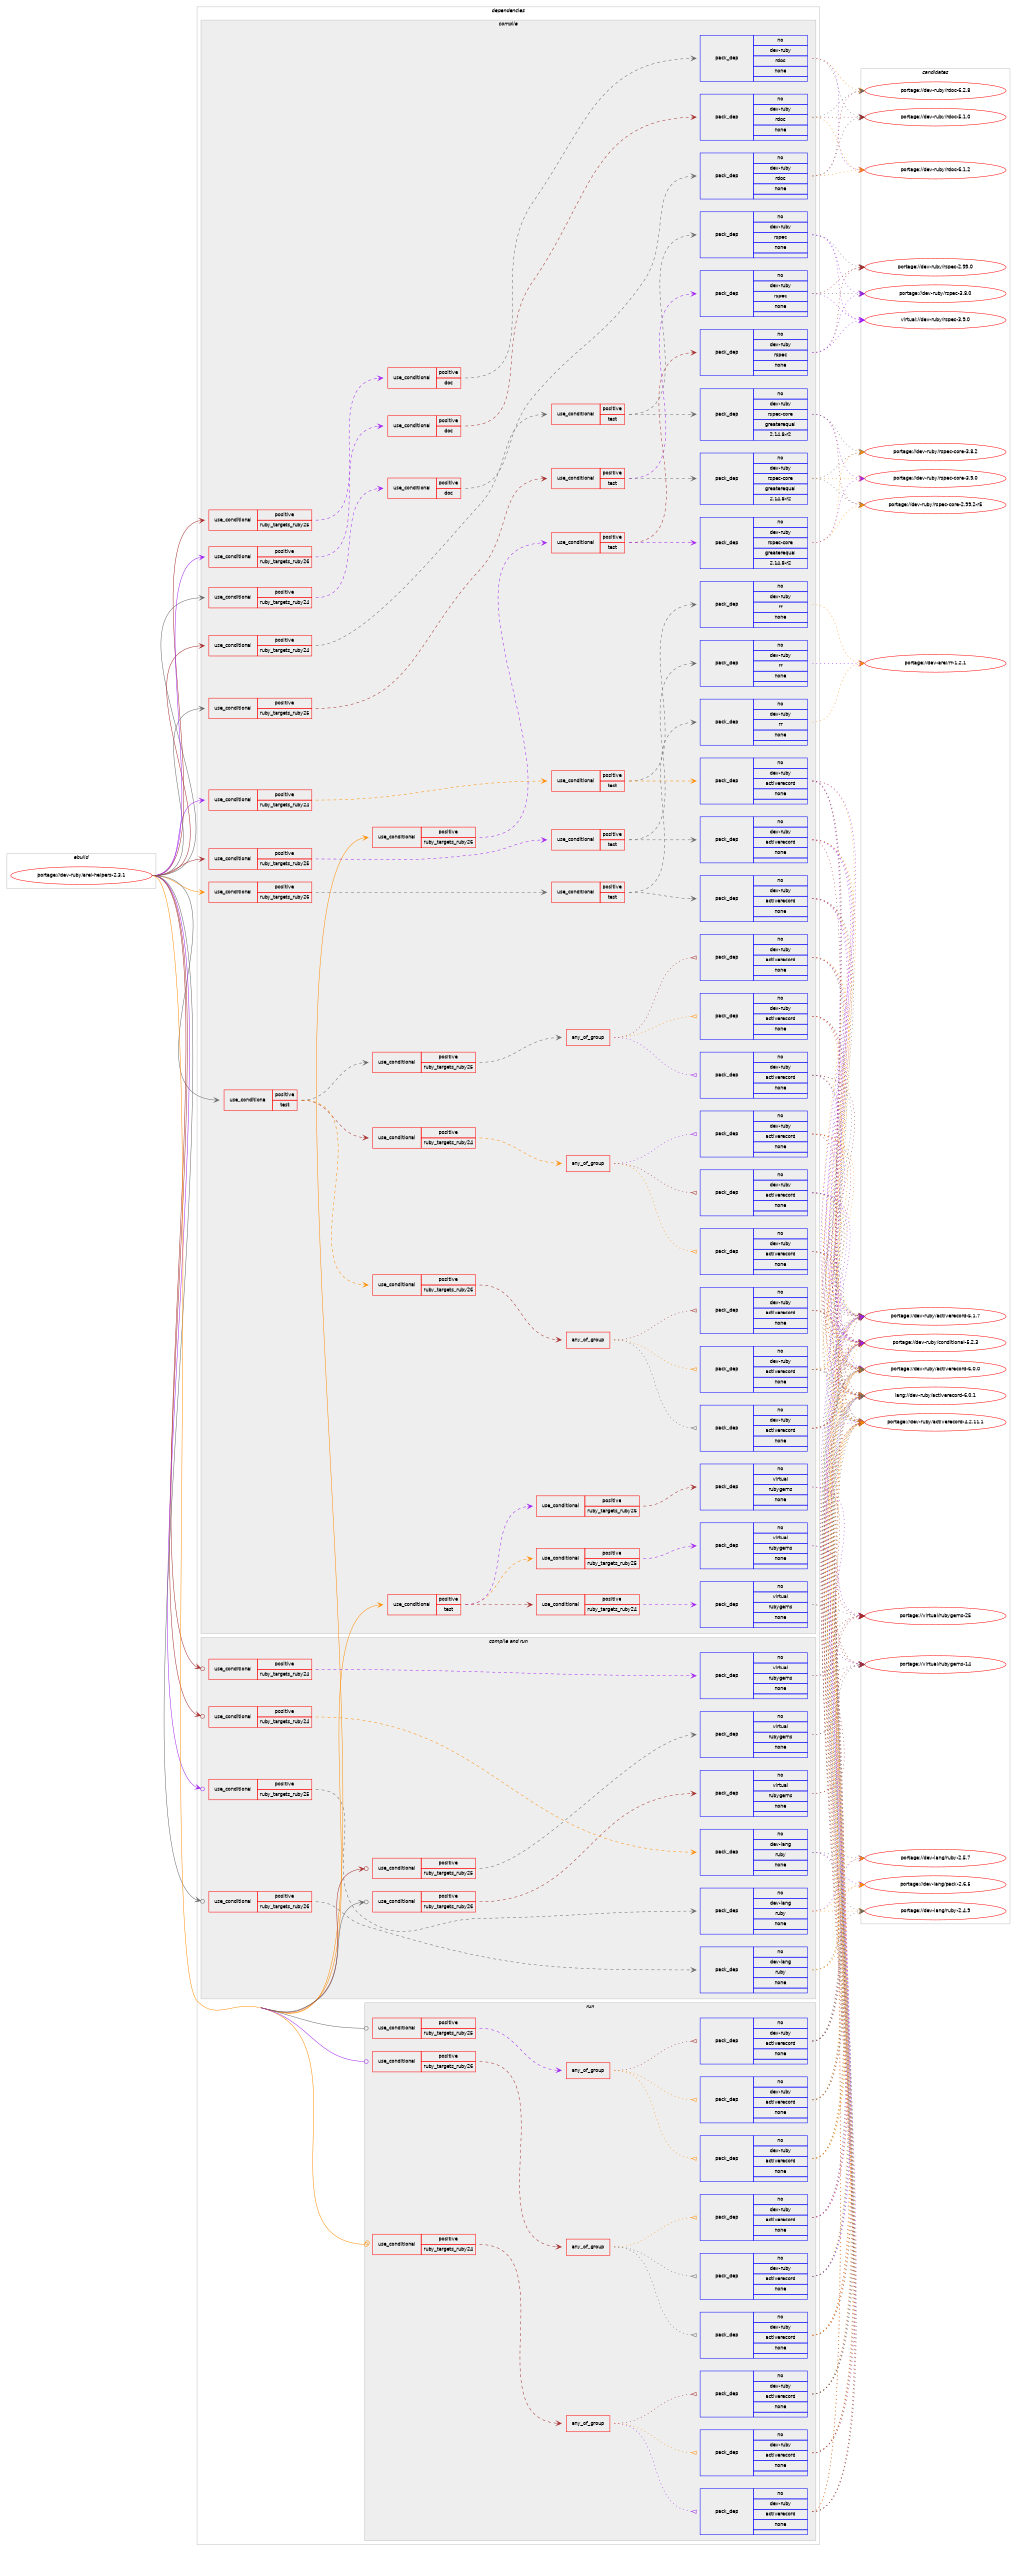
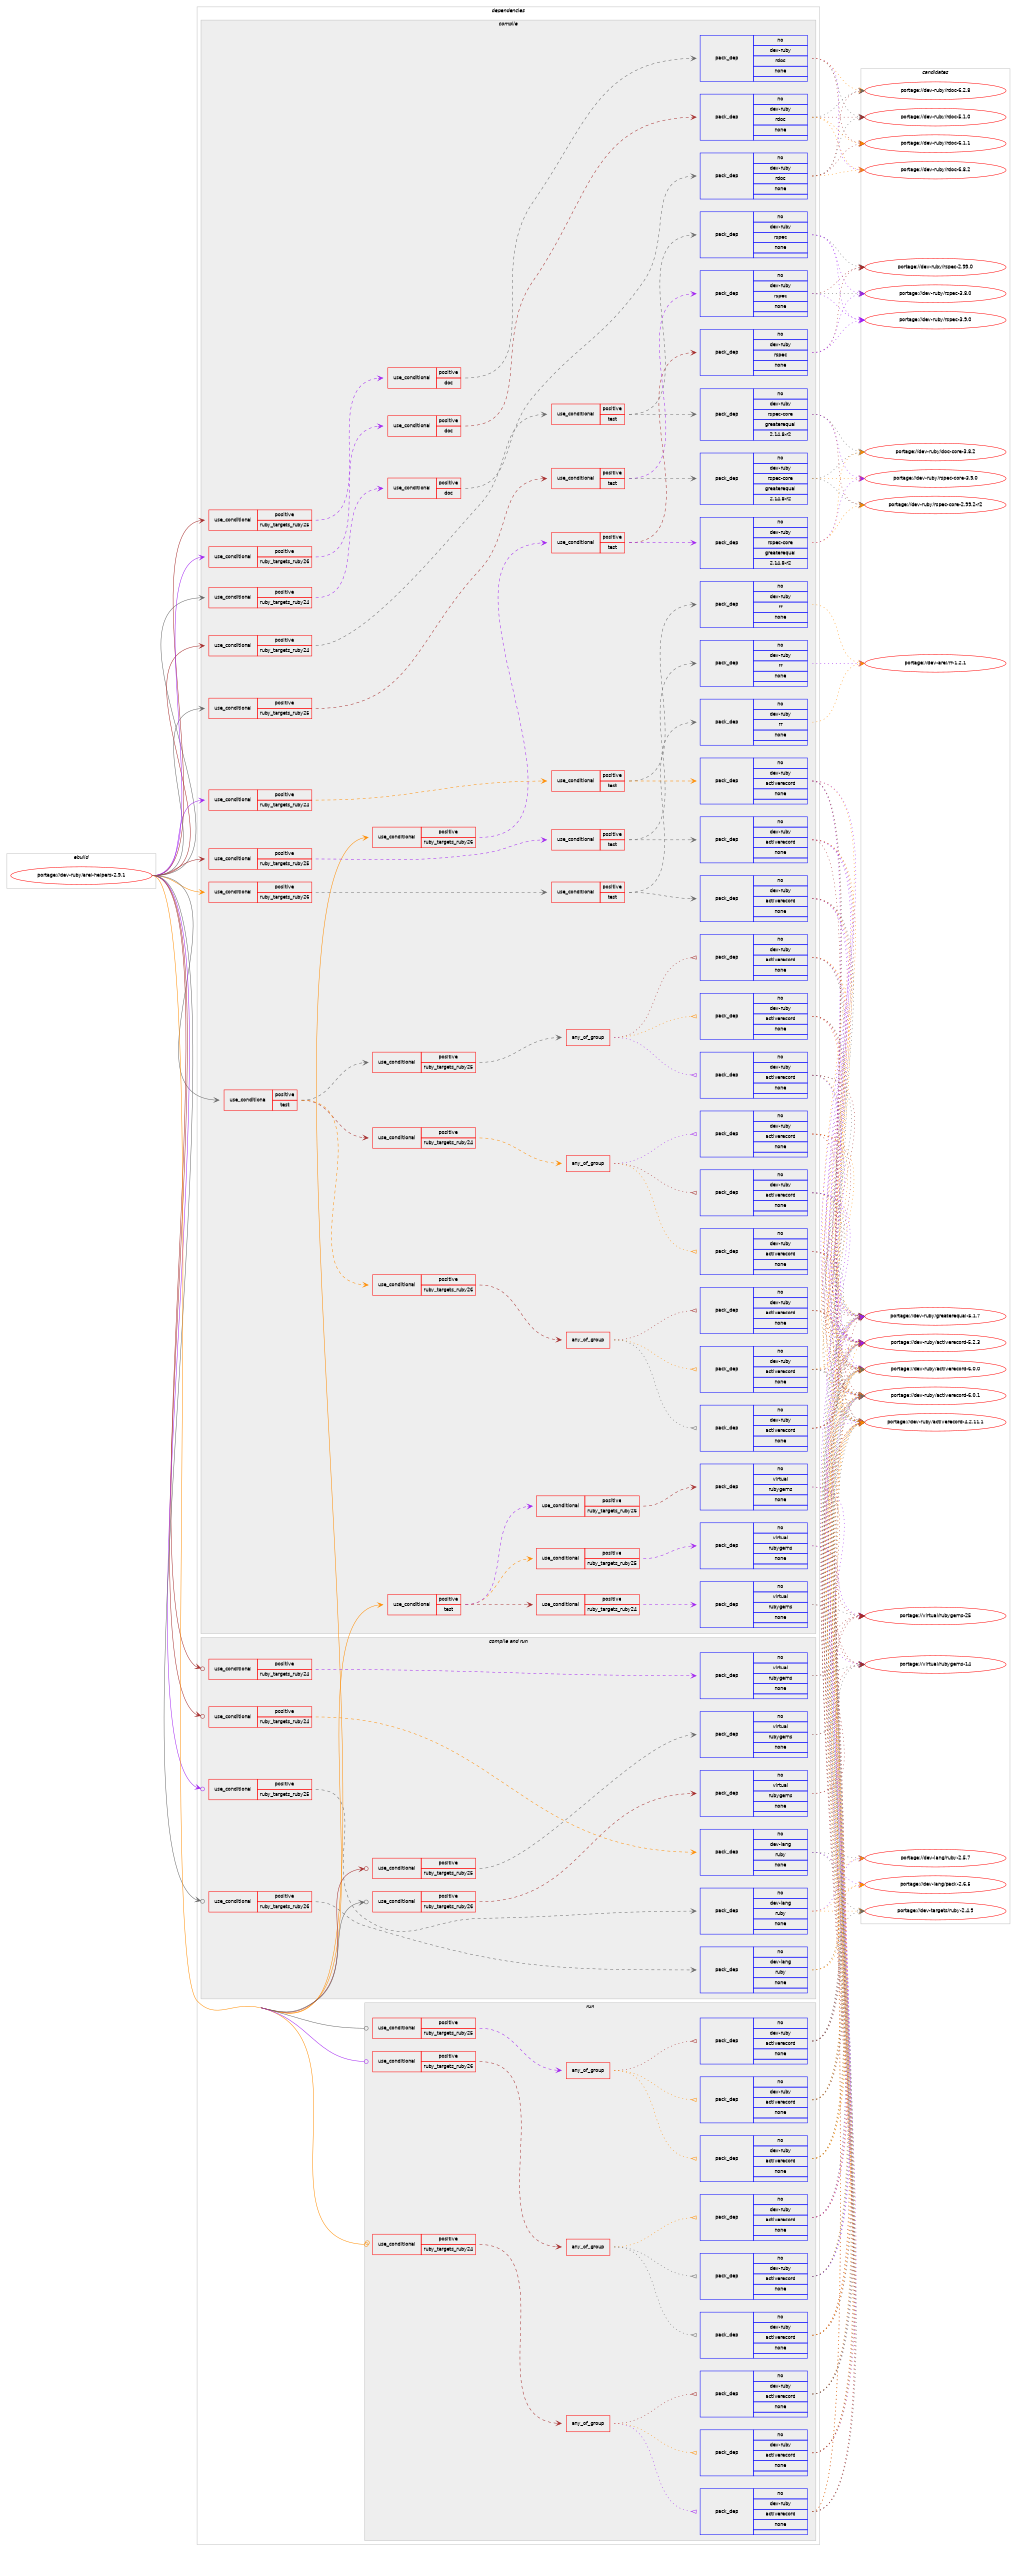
none -> (935, 144)
(935, 170) -> (935, 170)
(935, 320) -> (935, 320)
(935, 452) -> (935, 452)
(935, 505) -> (935, 505)
(81, 876) -> (81, 876)
(935, 1316) -> (935, 1316)
(935, 1343) -> (935, 1343)
(935, 1396) -> (935, 1396)
(935, 1911) -> (935, 1911)
